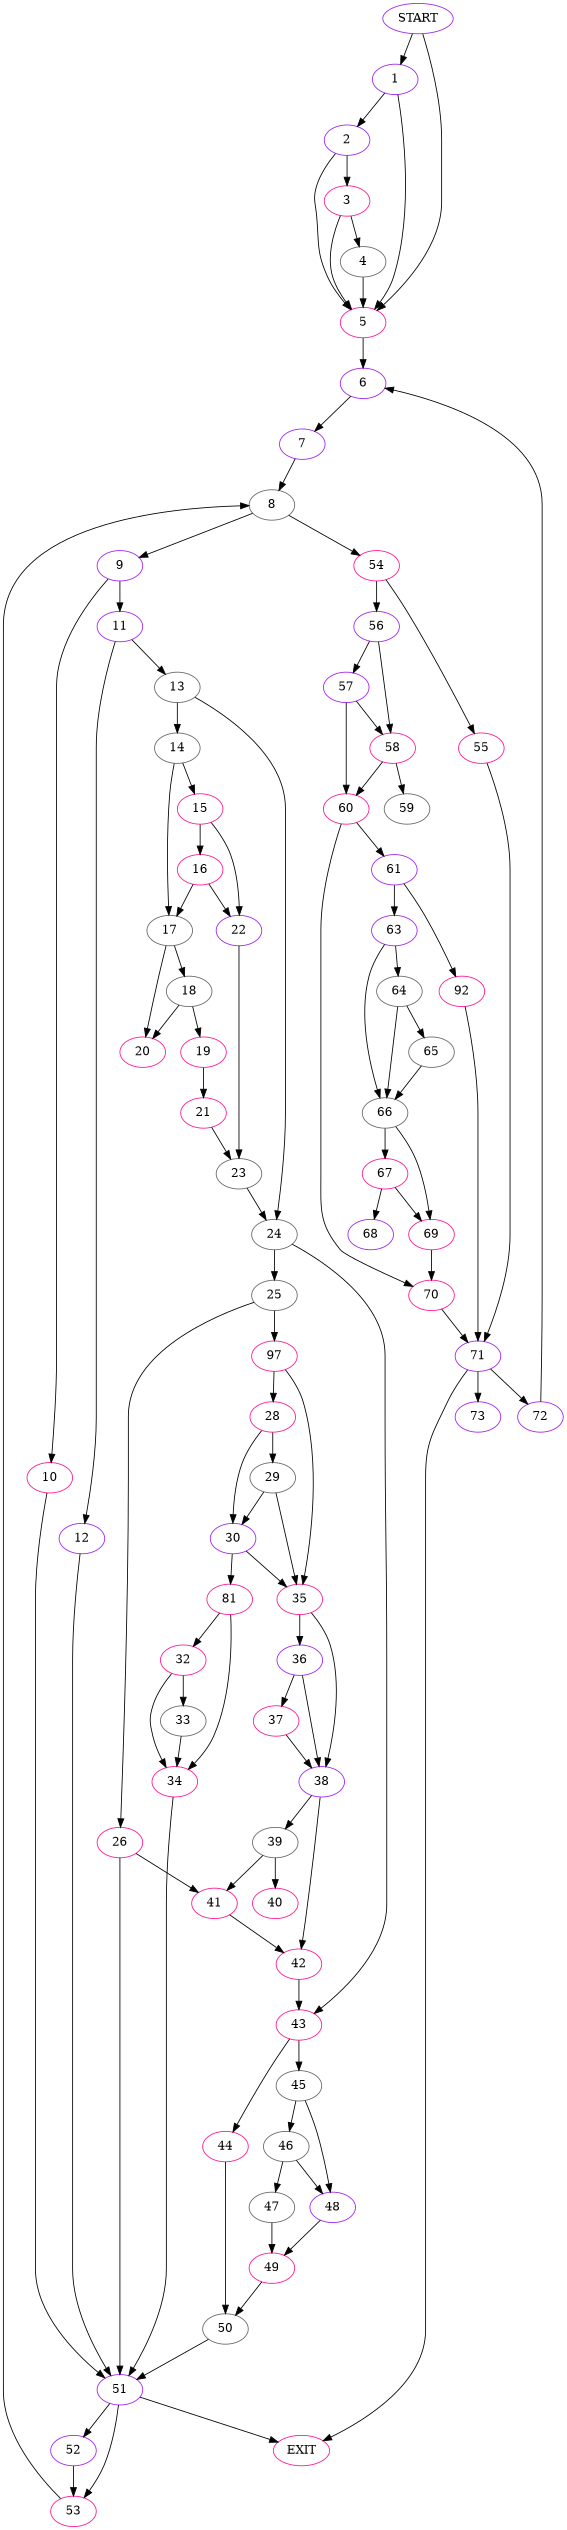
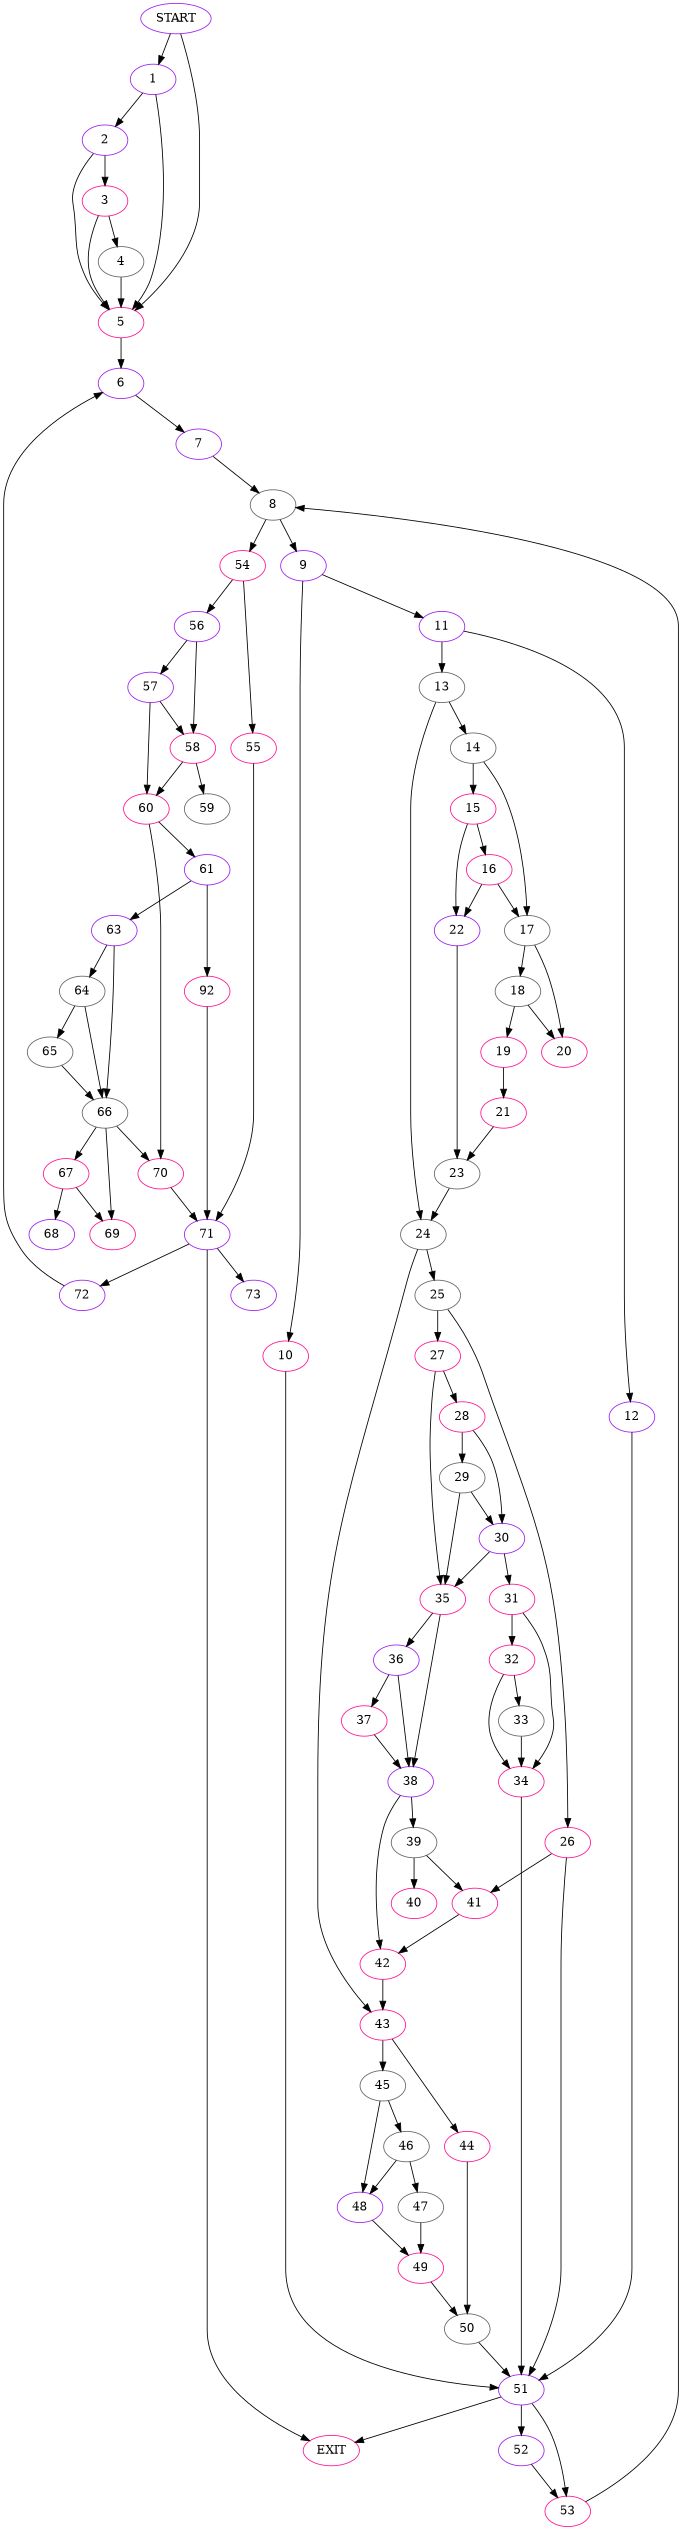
(432, 1261) -> (130, 1140)
(274, 1356) -> (438, 1356)
(230, 1599) -> (512, 1599)
